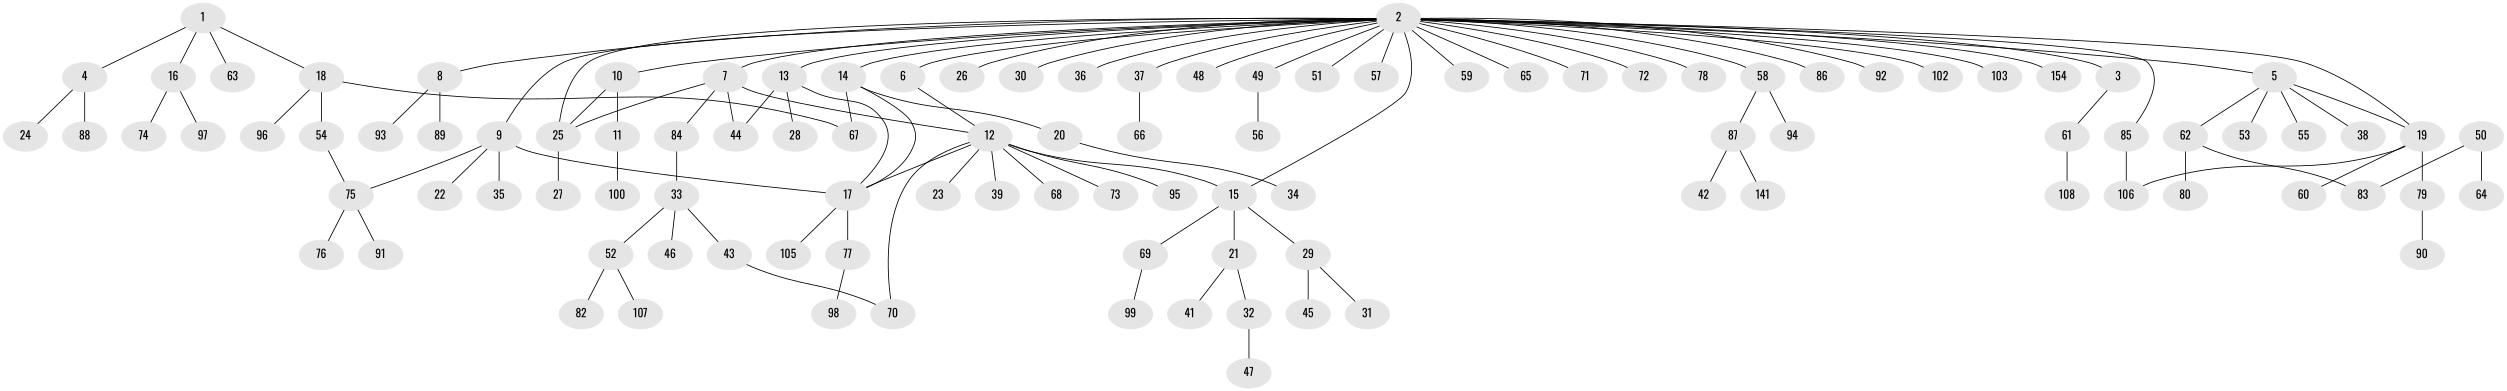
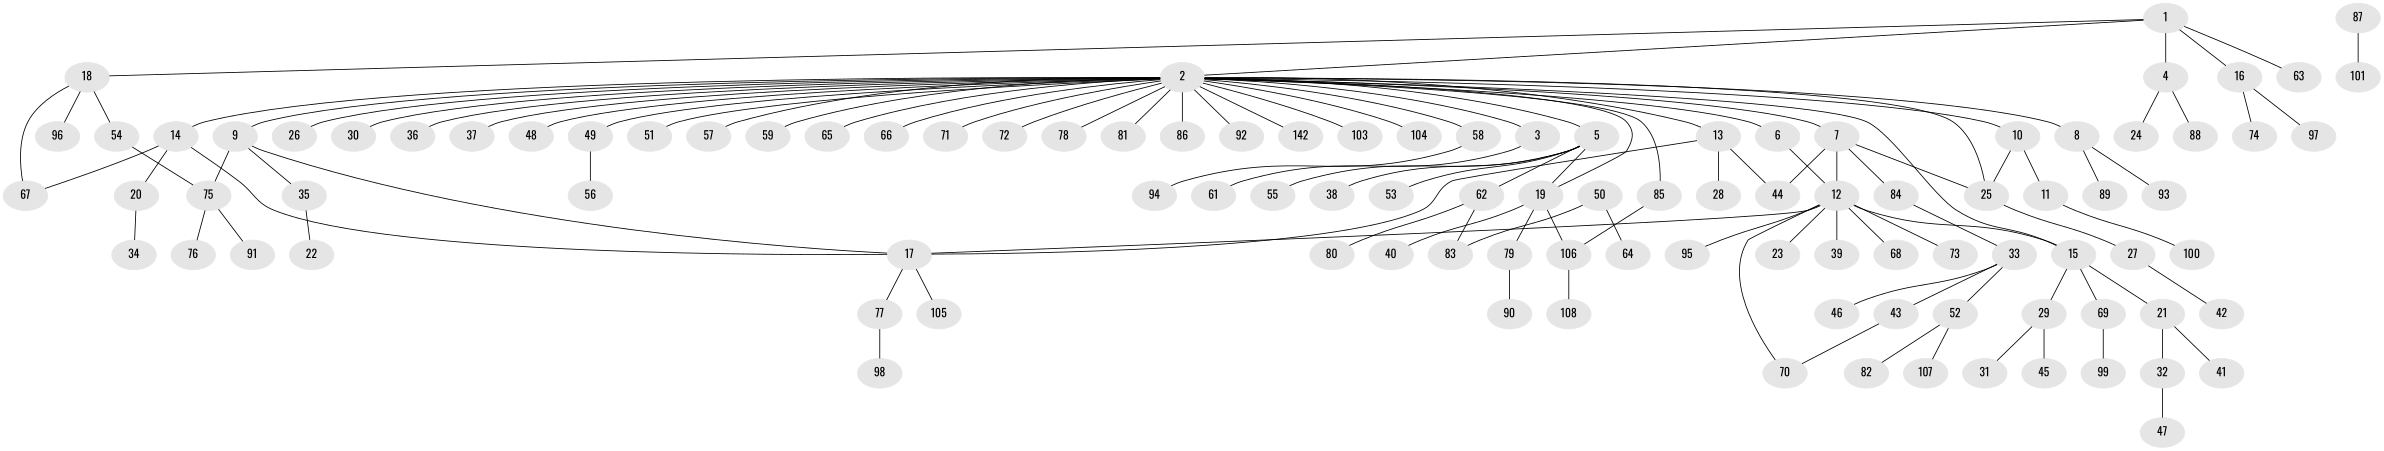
none -> (1674, 48)
(1940, 77) -> (1301, 136)
(2059, 77) -> (1419, 136)
(1140, 107) -> (1030, 96)
(1748, 107) -> none
none -> (1123, 136)
(470, 166) -> (308, 225)
(1718, 166) -> (2177, 285)
(2067, 166) -> (1569, 285)
(1763, 196) -> (2358, 77)
(2304, 196) -> (1391, 255)
